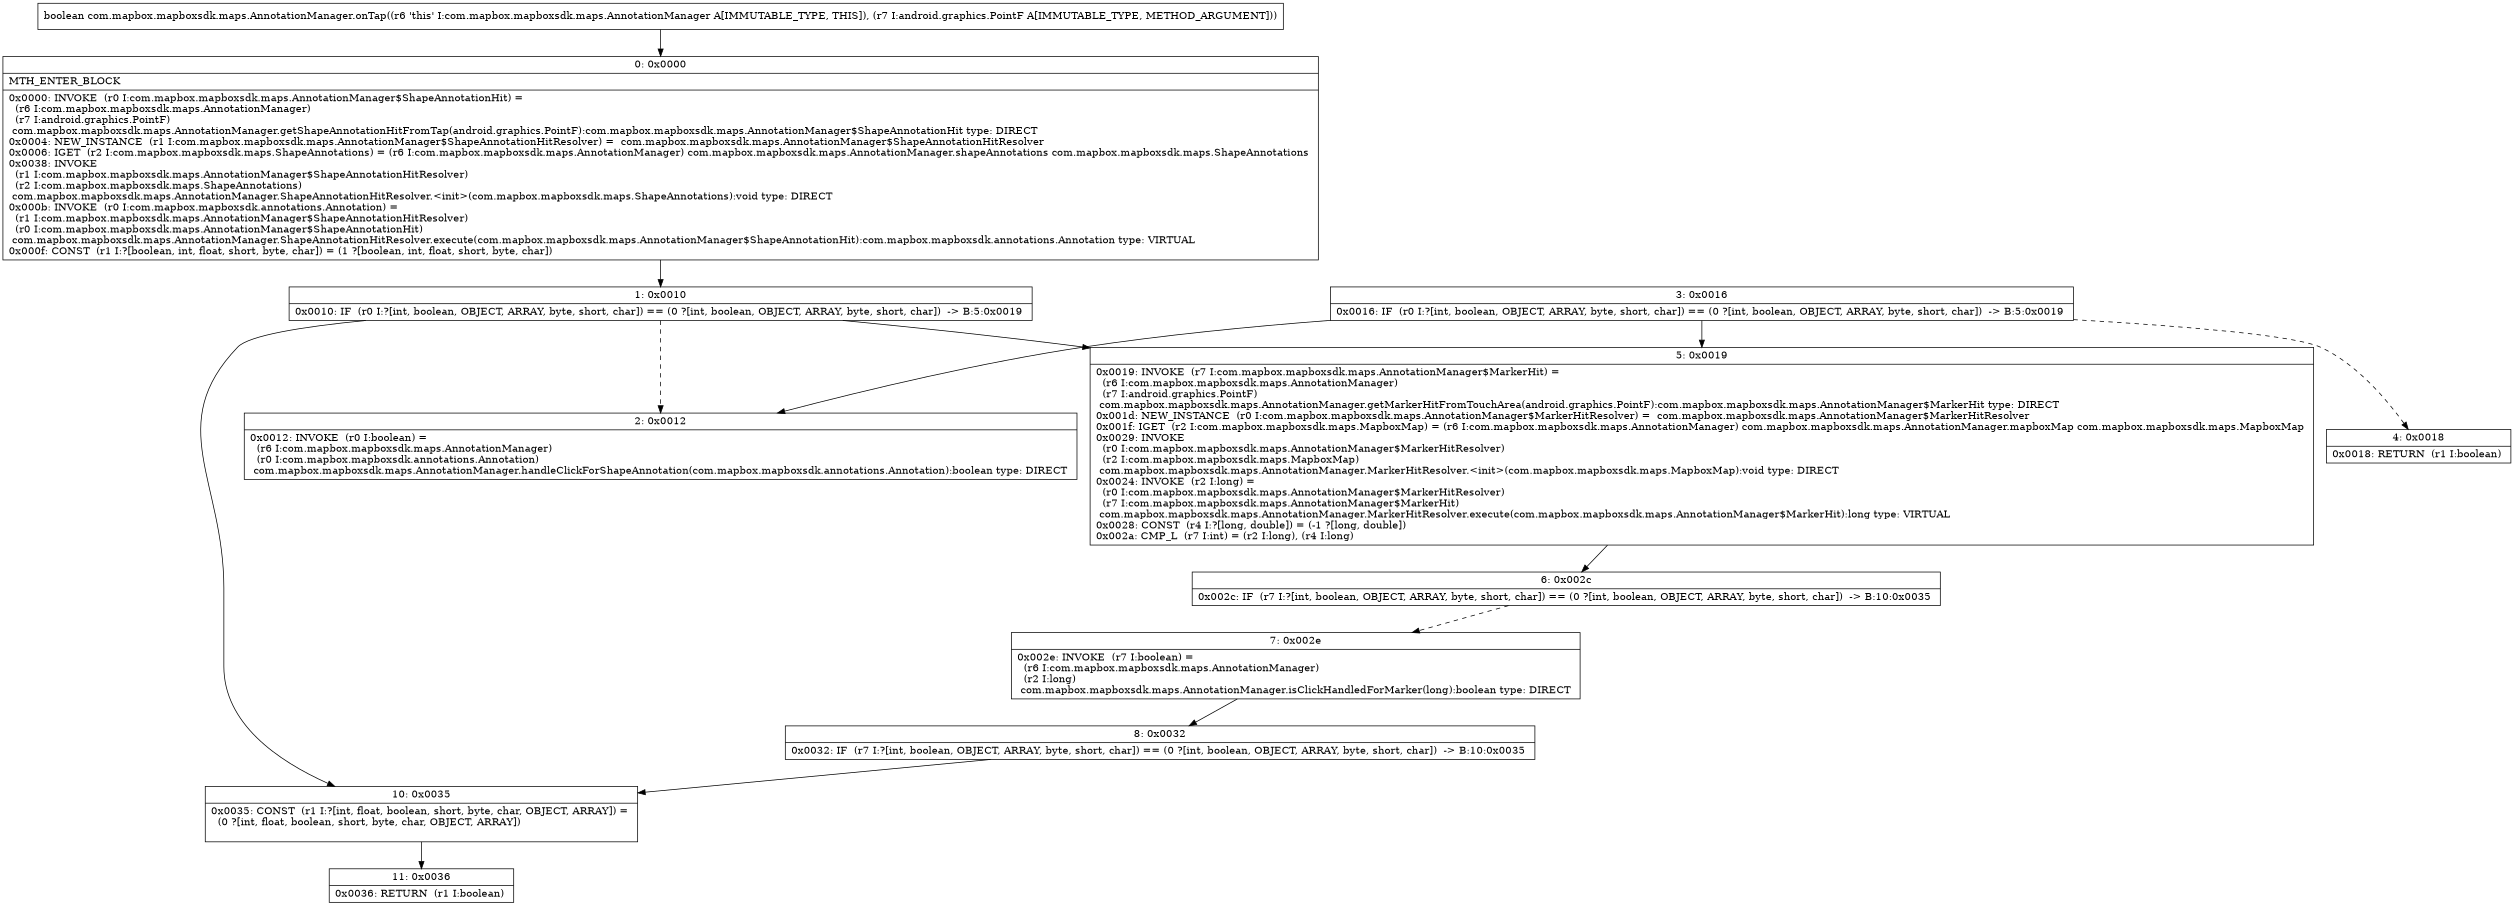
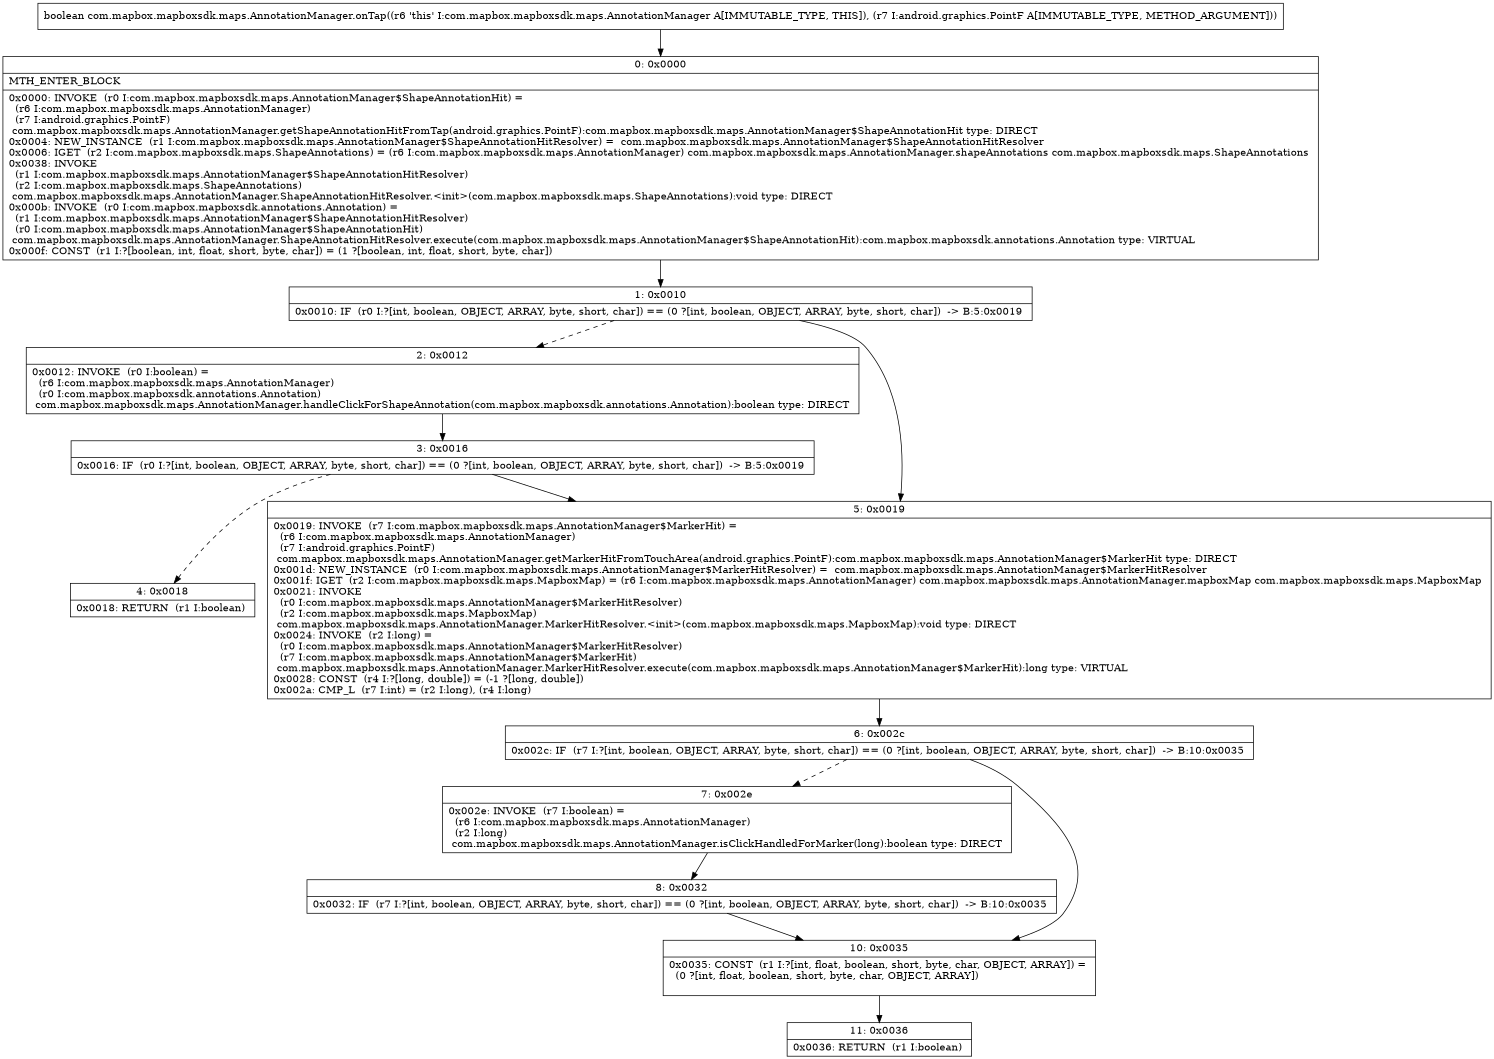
(1055, 352) -> (443, 424)
(1144, 438) -> (321, 592)
(216, 518) -> (1068, 840)
